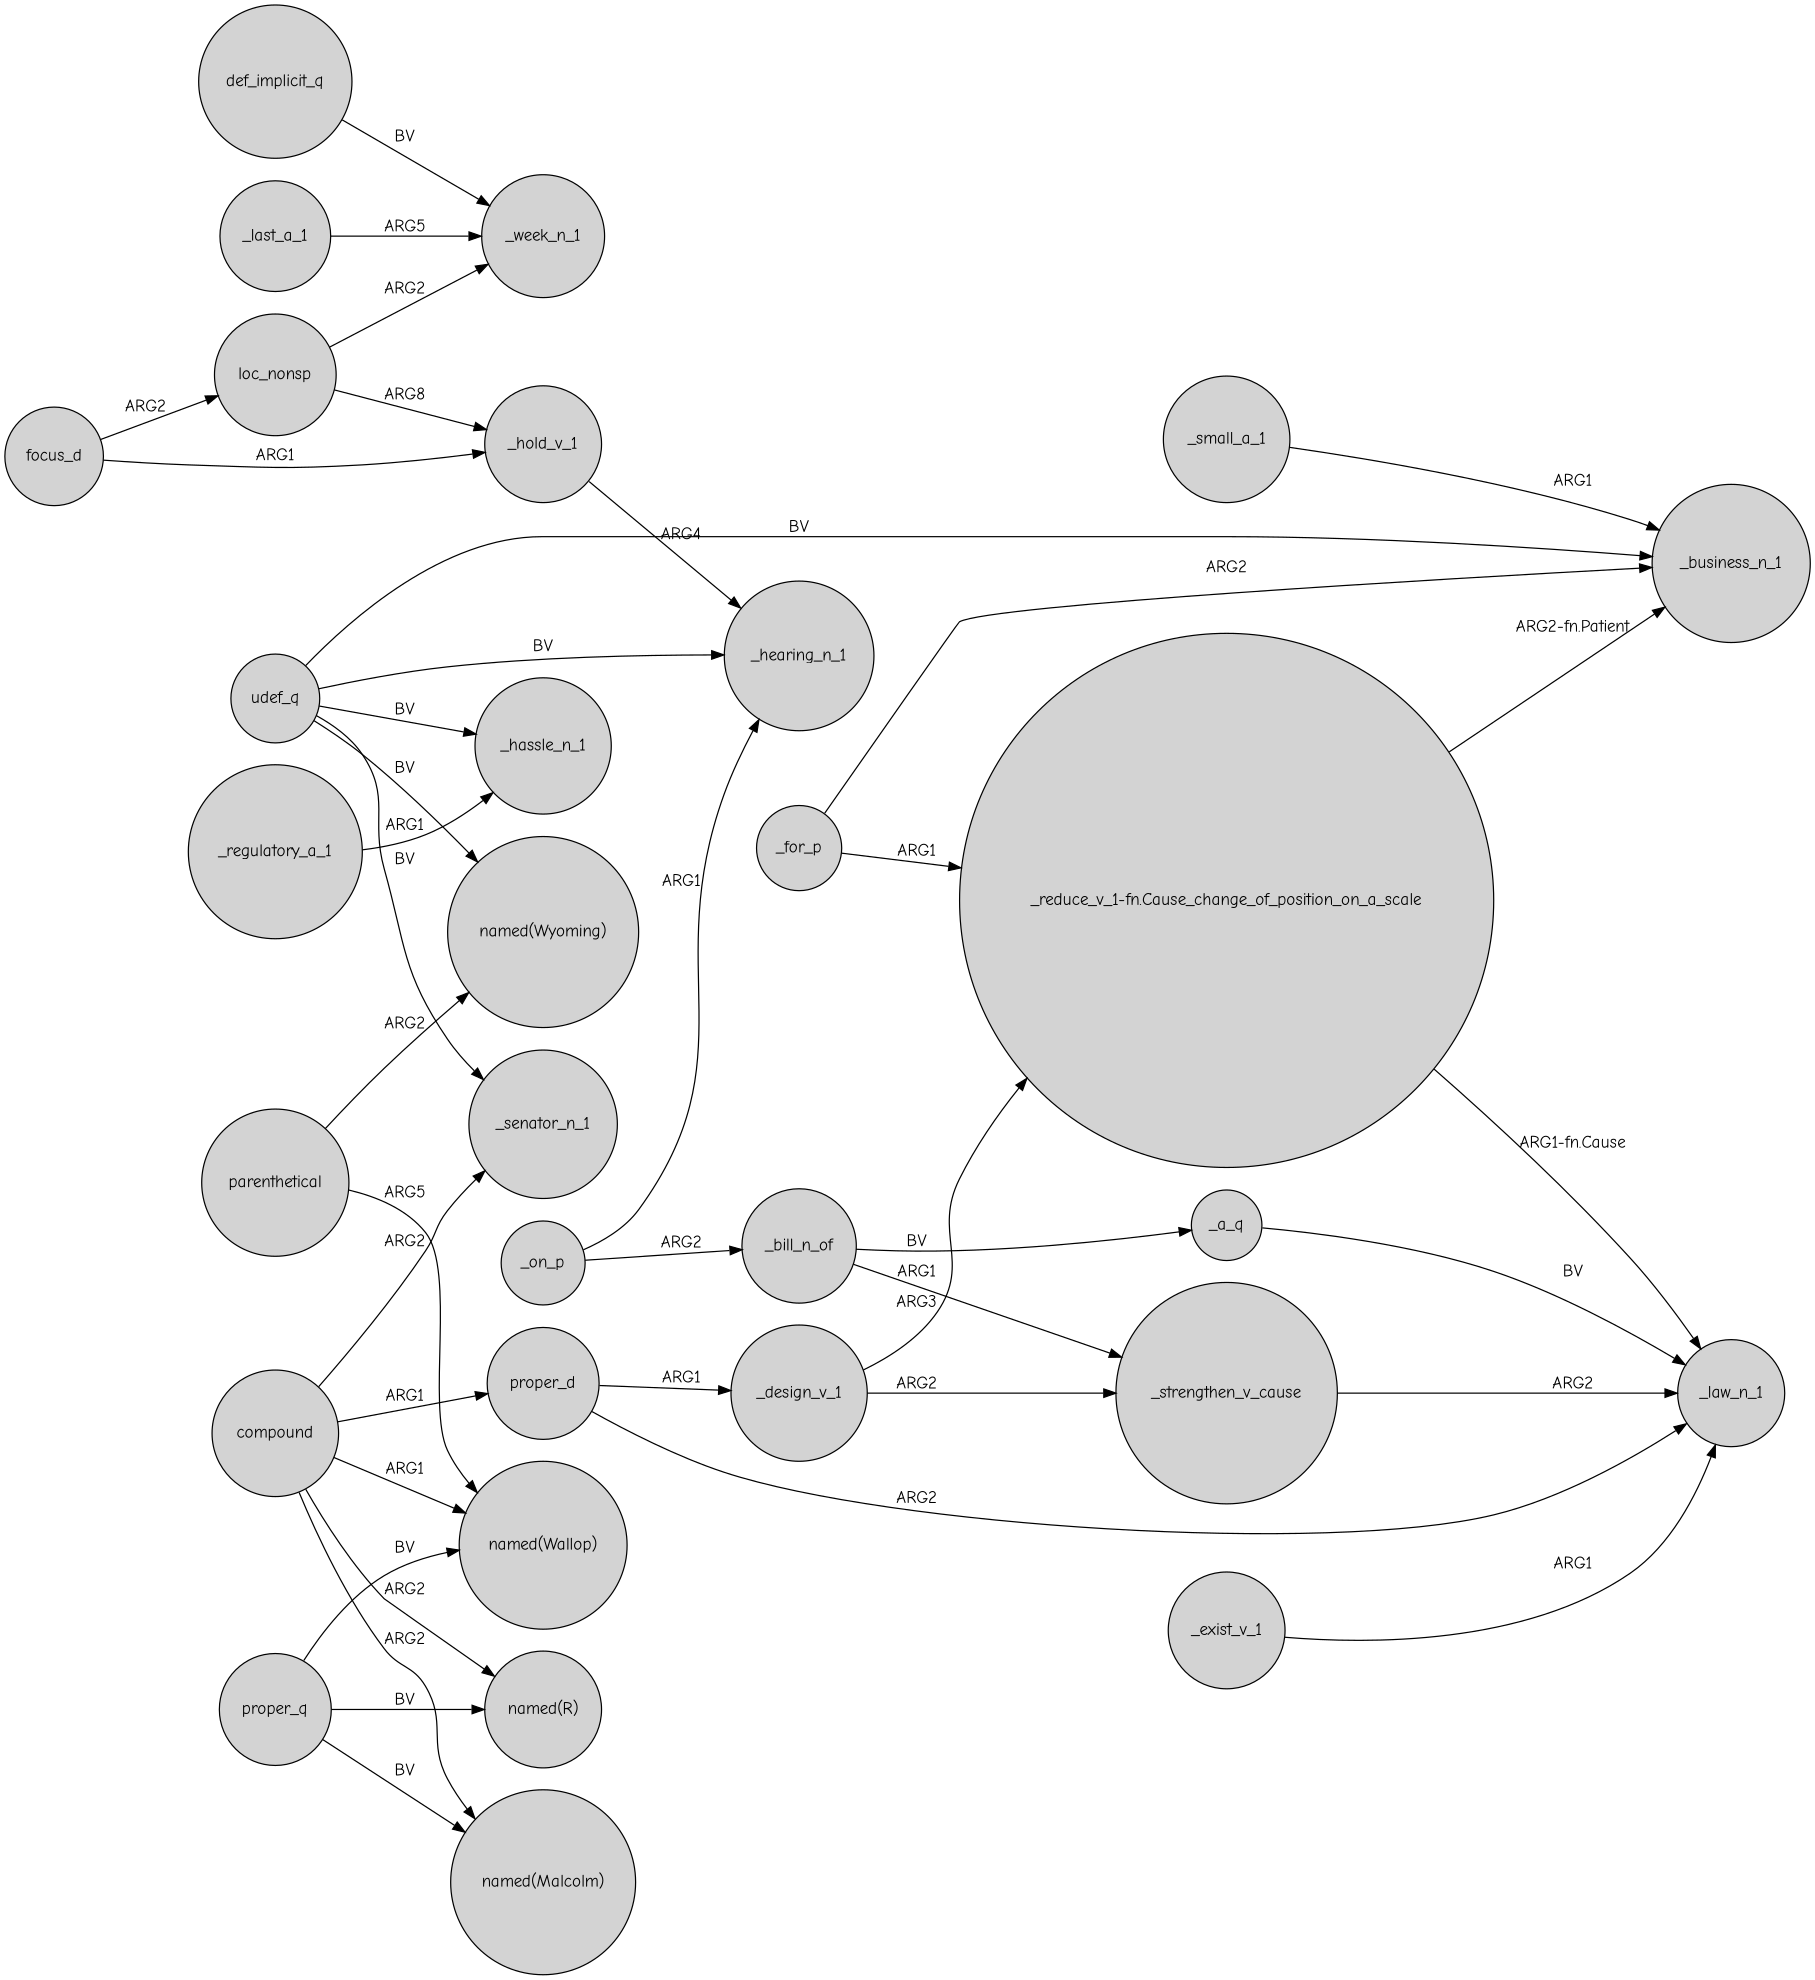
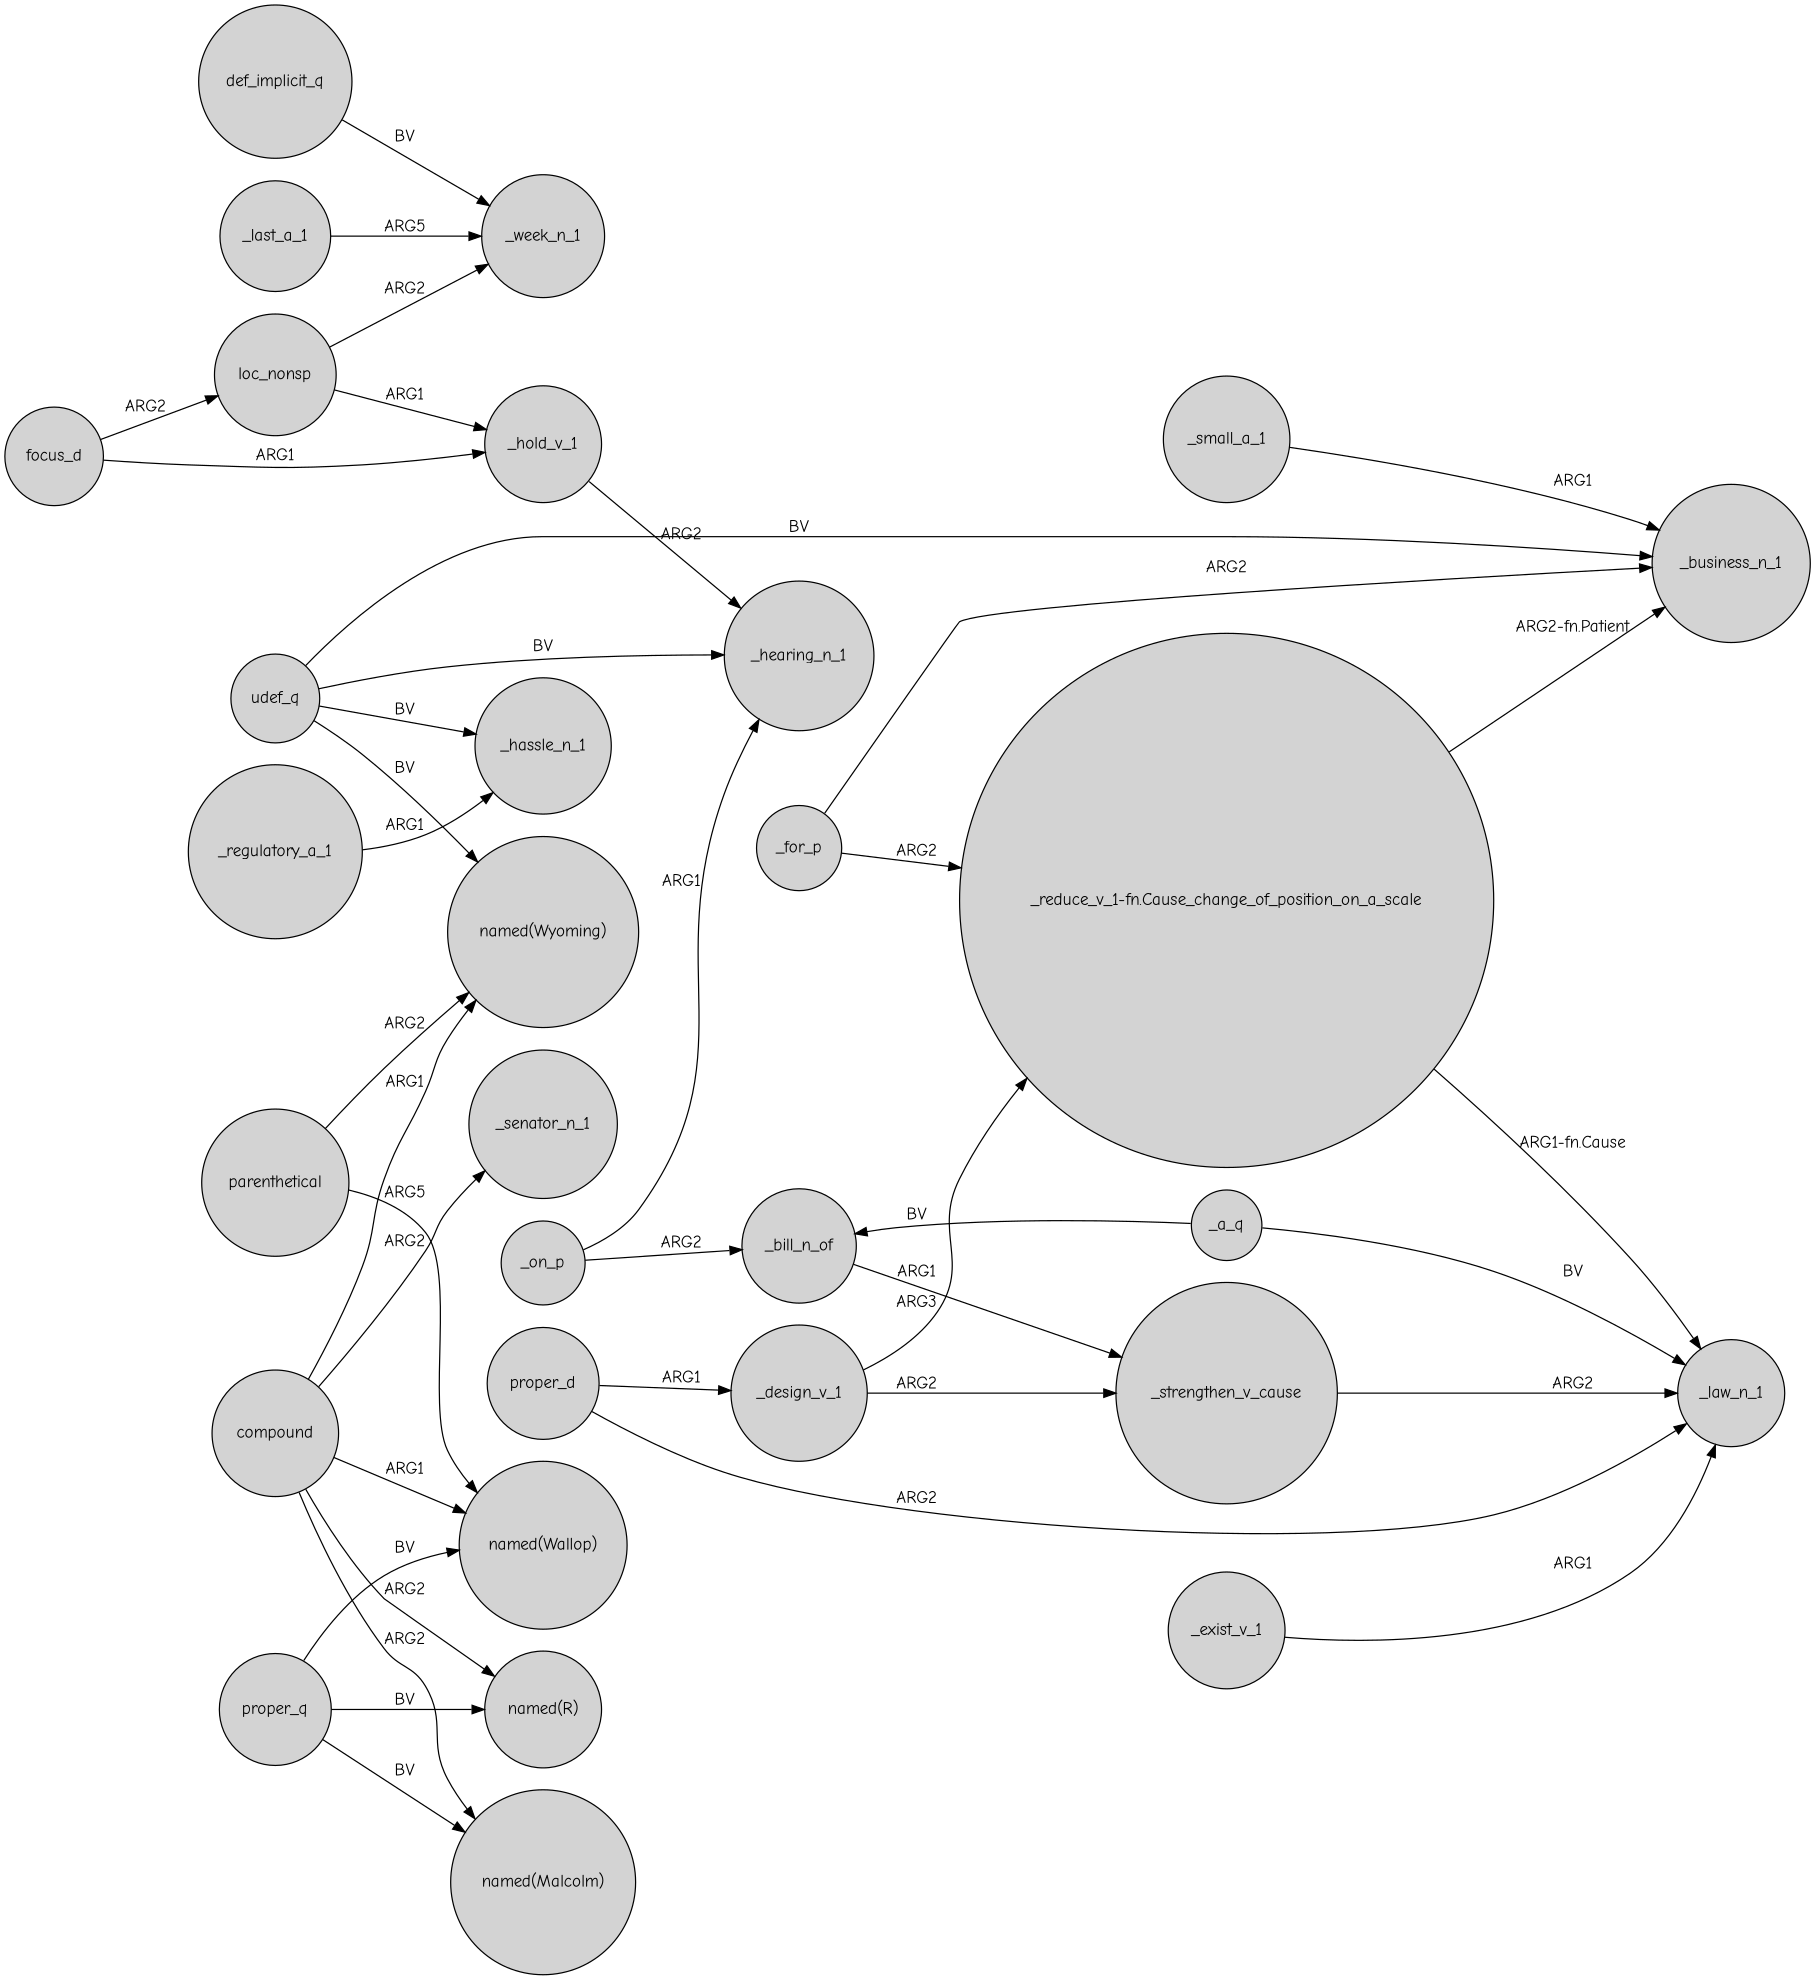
(405, 395) -> (405, 395)
(681, 535) -> (681, 535)
(917, 851) -> (917, 851)
(390, 891) -> none
(1018, 1248) -> (1029, 1221)
(407, 1409) -> (380, 1192)
